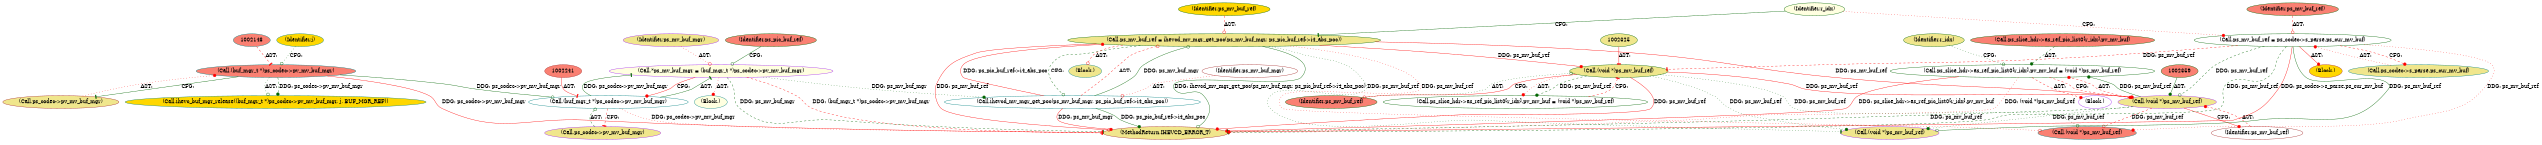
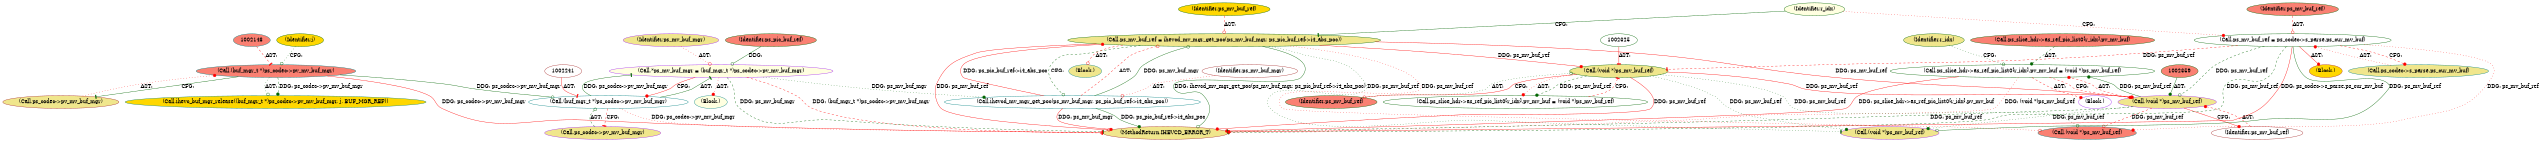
(300, 40) -> (300, 40)
(1619, 40) -> (1619, 40)
(756, 56) -> (756, 56)
(563, 71) -> (563, 71)
